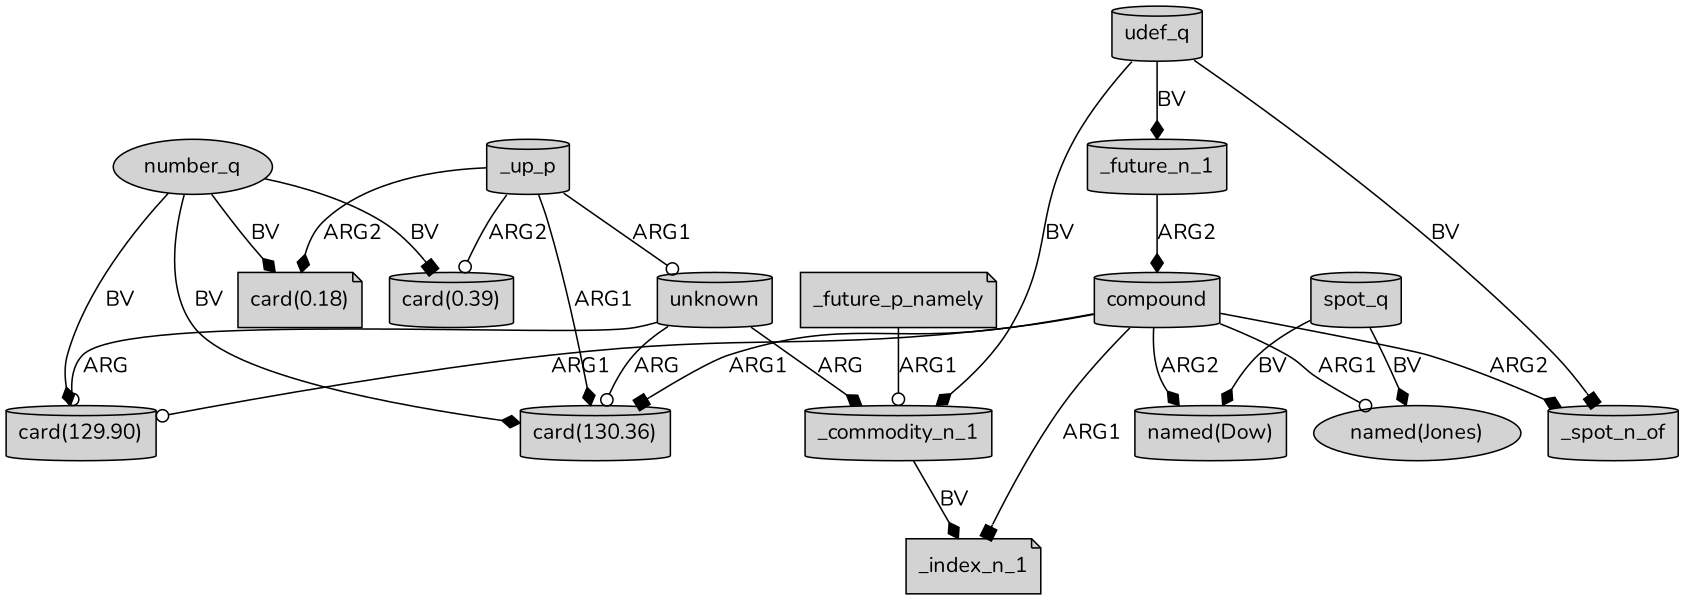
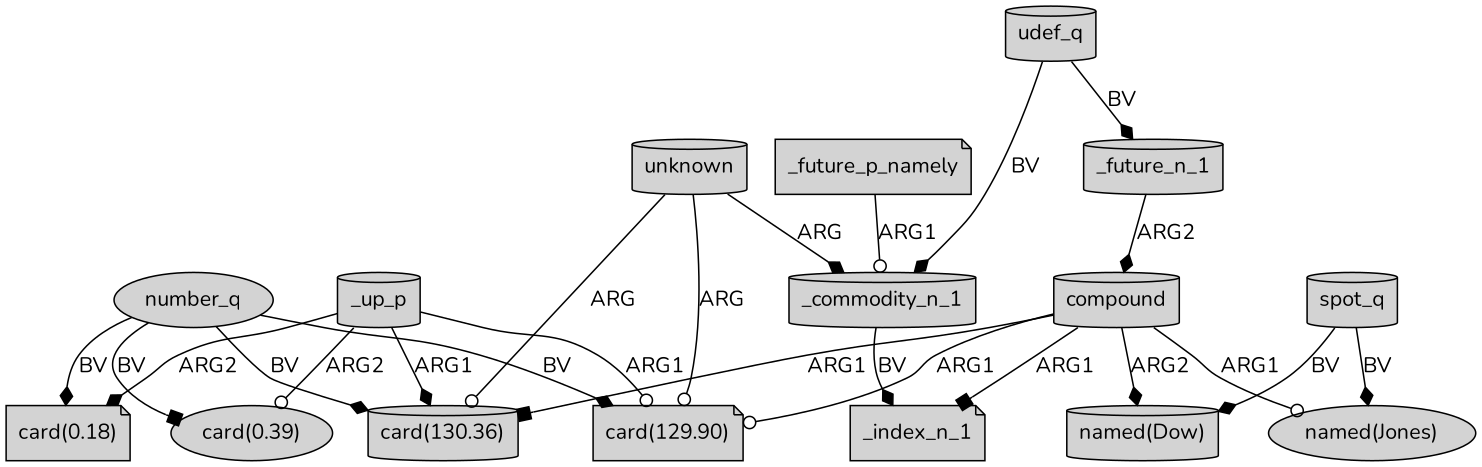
(615, 229) -> (546, 337)
(452, 300) -> (252, 433)
(81, 433) -> (668, 433)
(1613, 433) -> none
